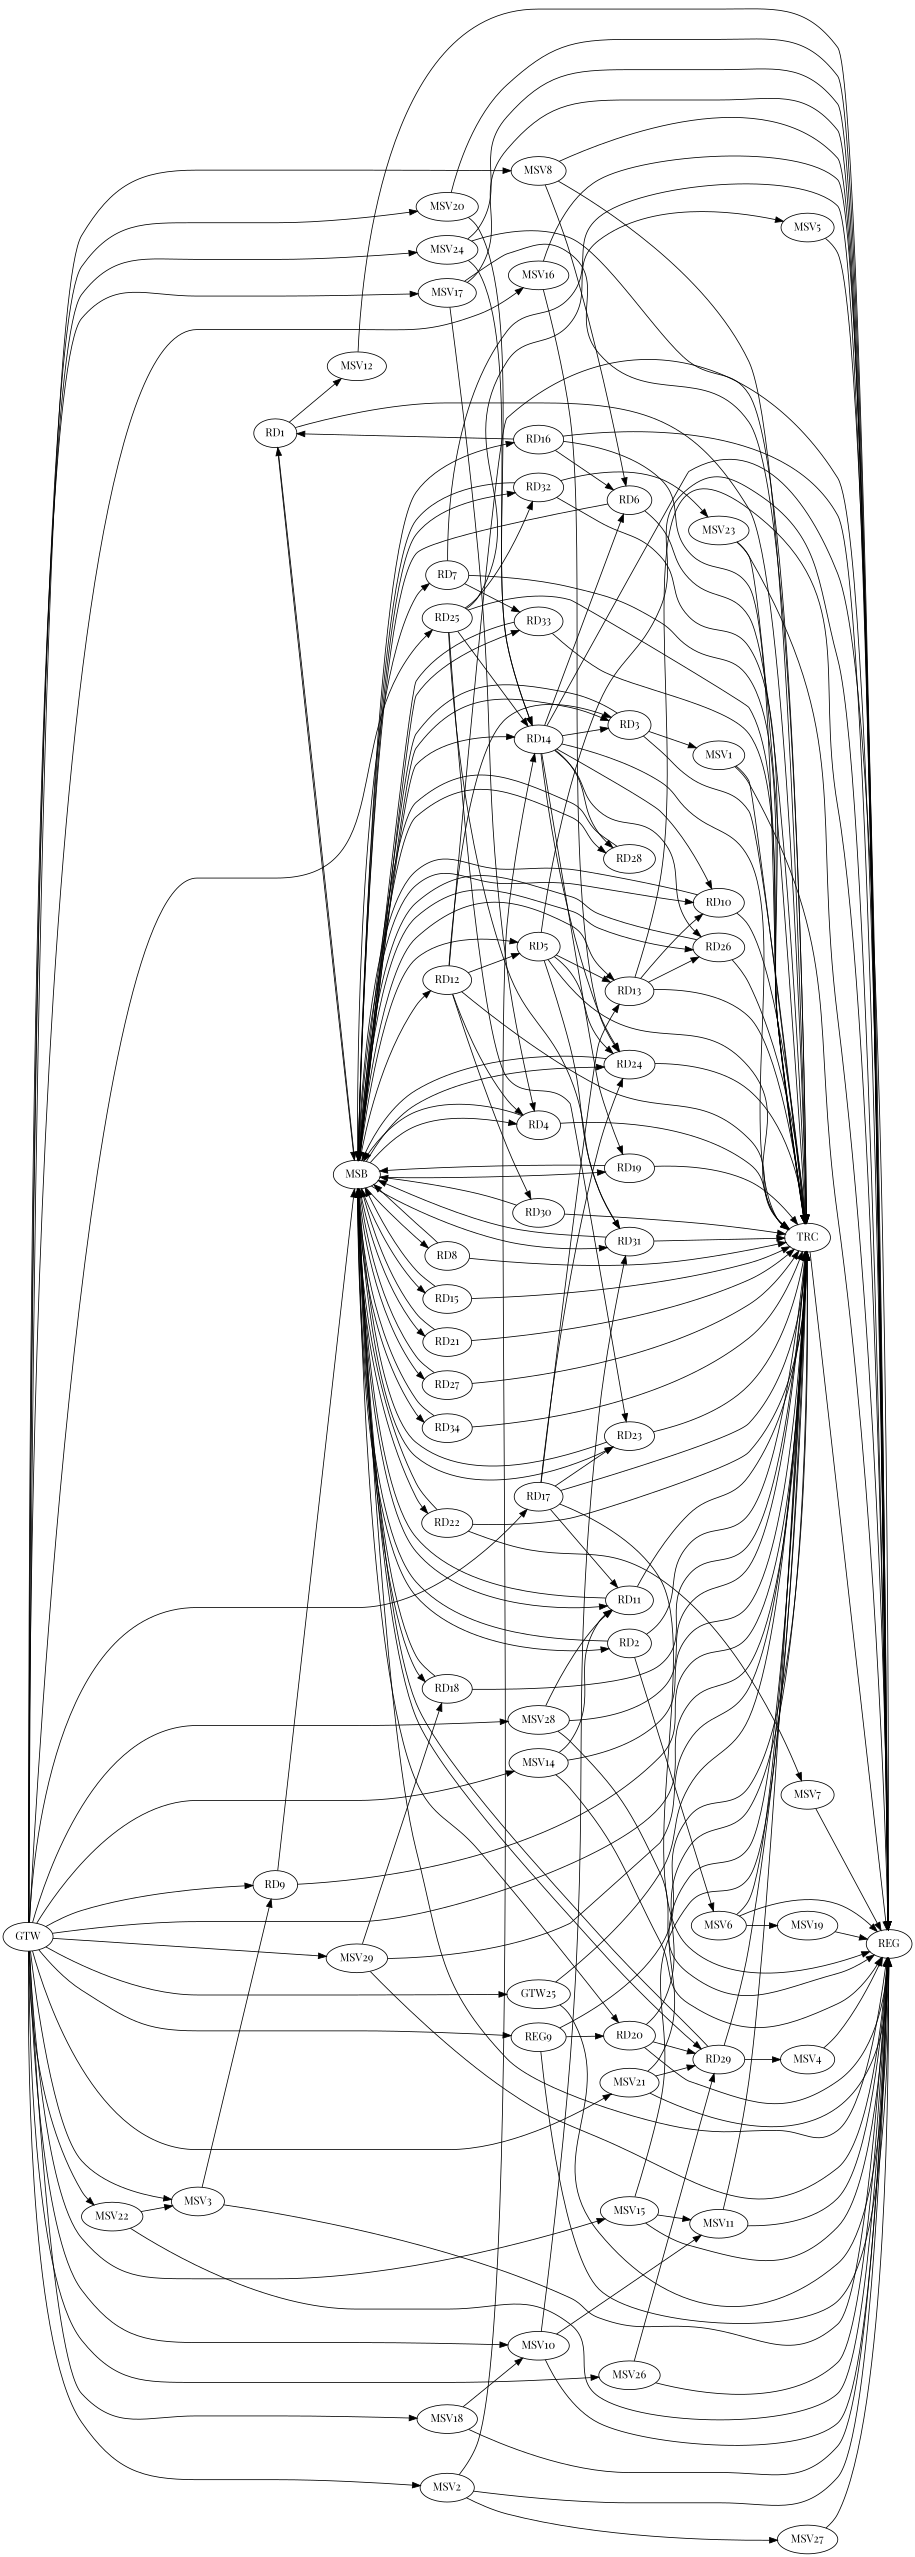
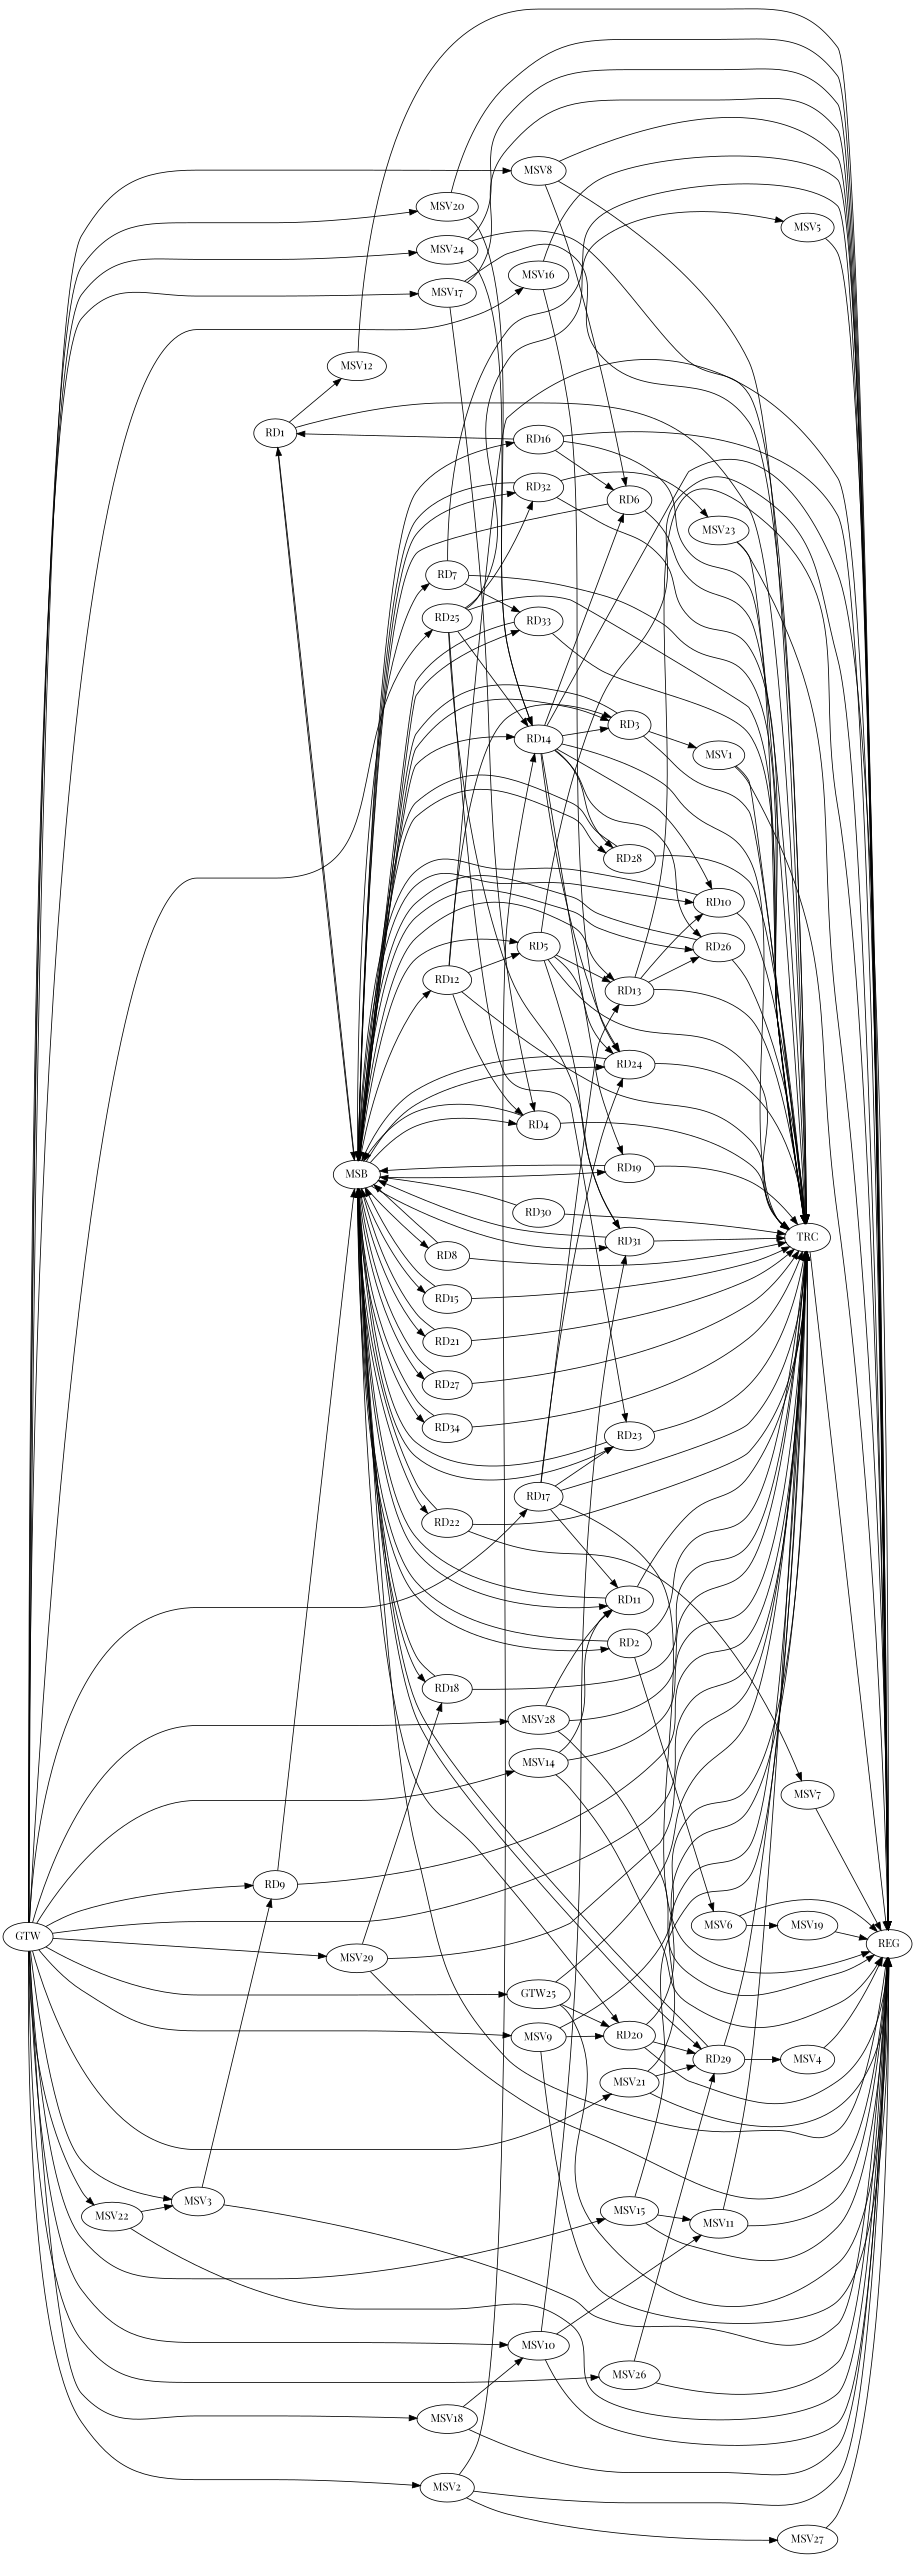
(487, 1094) -> none
(787, 1591) -> (753, 890)
none -> (590, 2018)
(539, 2037) -> (539, 2037)
